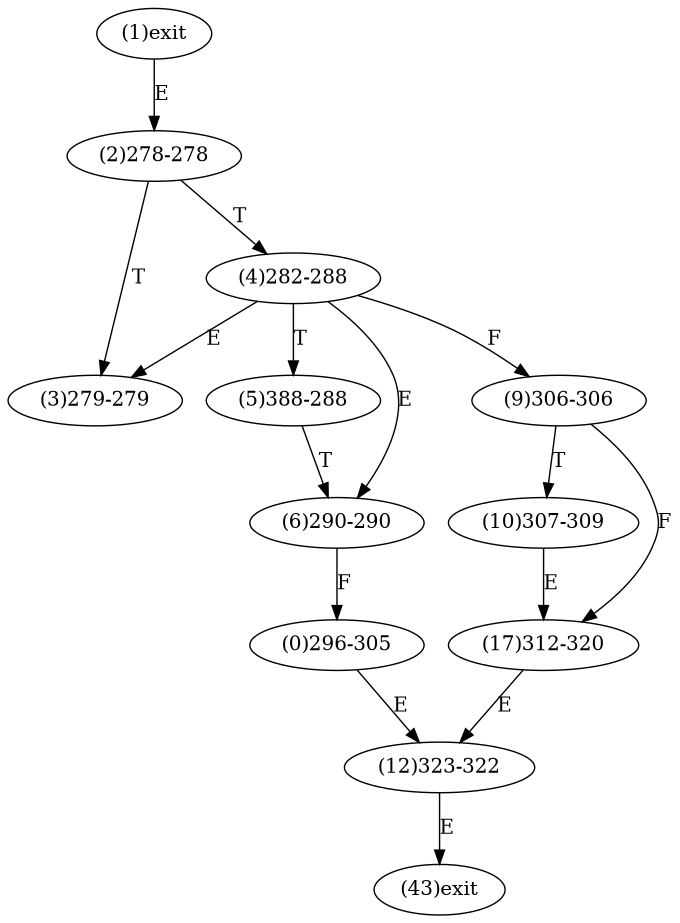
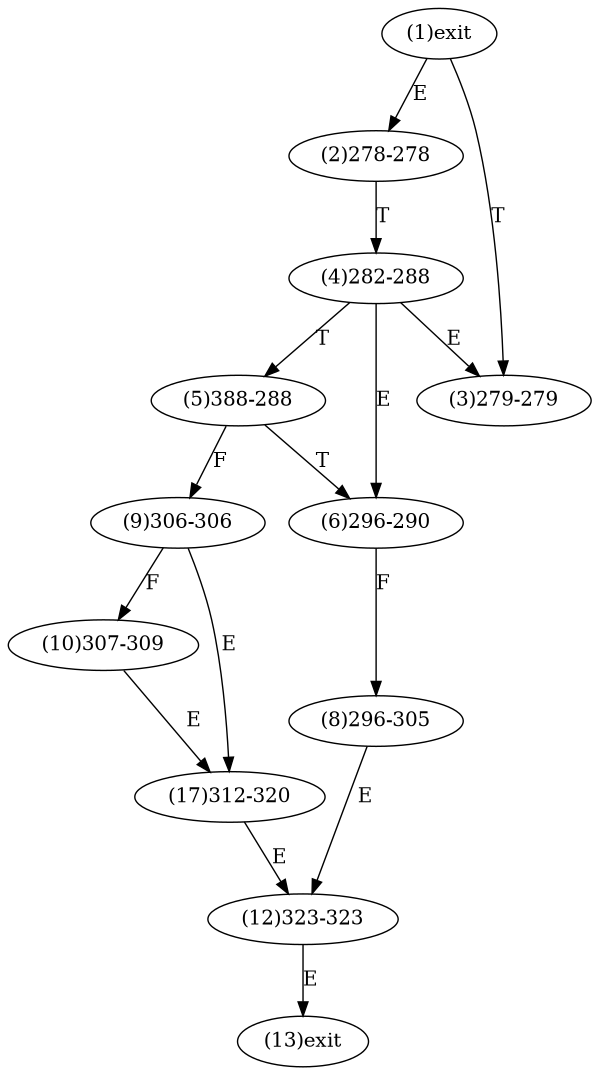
(126, 271) -> (490, 207)
(441, 325) -> (211, 455)
(559, 462) -> (153, 584)
(337, 523) -> (376, 523)
(664, 523) -> (229, 645)
(337, 645) -> (376, 721)
(440, 767) -> (303, 919)
(440, 890) -> (303, 1042)
